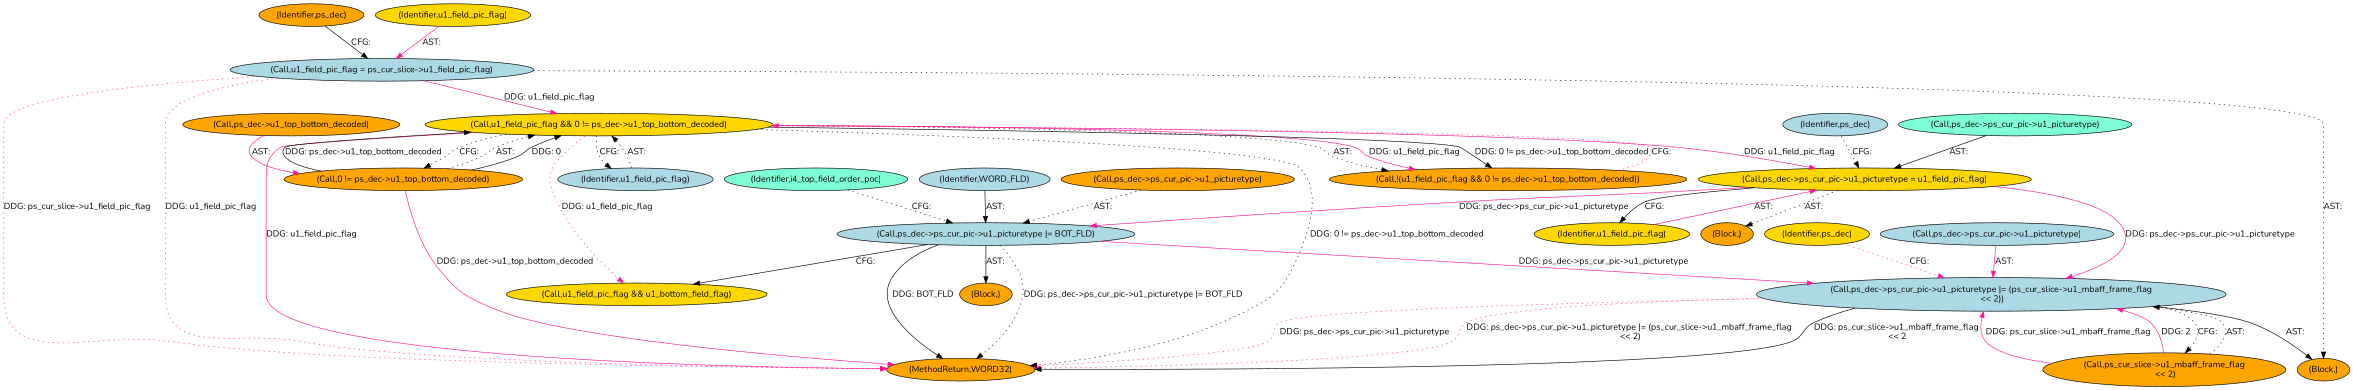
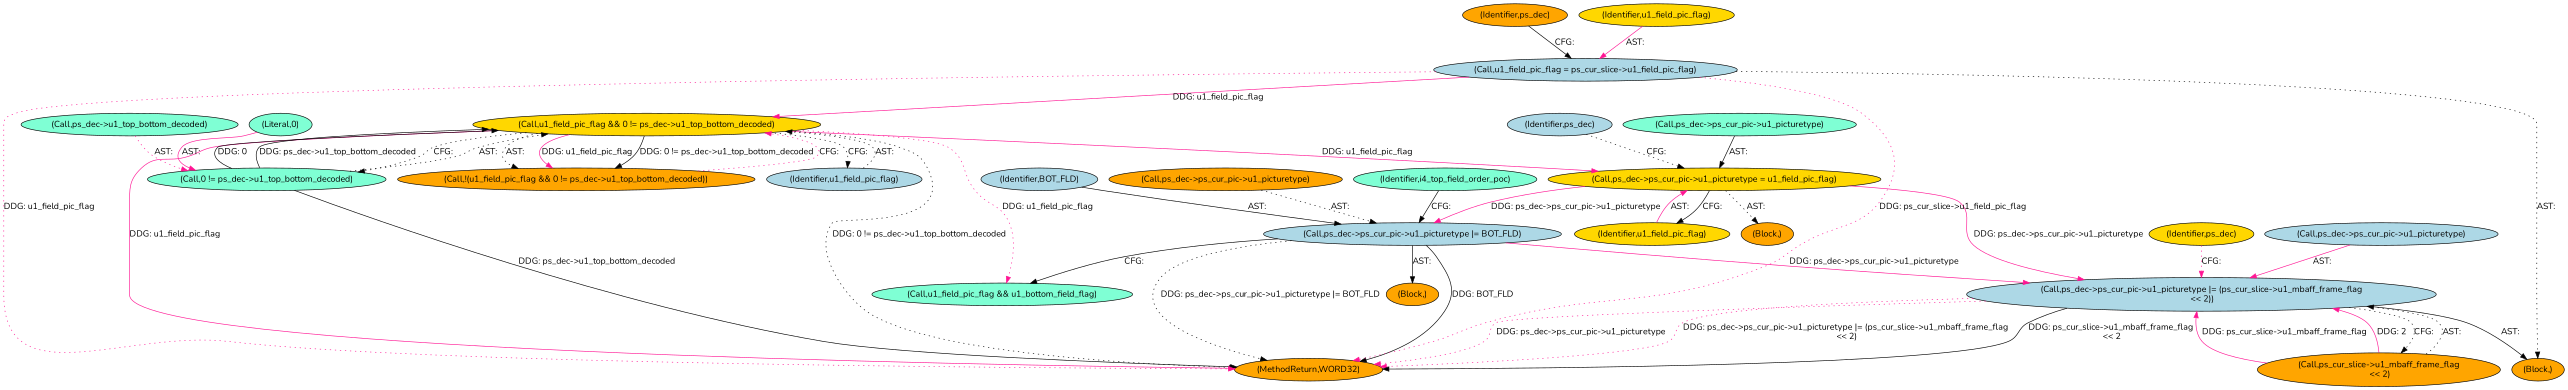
none -> (281, 125)
(291, 125) -> (130, 125)
(258, 162) -> (154, 156)
(403, 179) -> (267, 179)
(985, 179) -> (1039, 179)
(897, 205) -> (1431, 204)
(637, 294) -> (1002, 294)
(613, 336) -> (753, 328)
